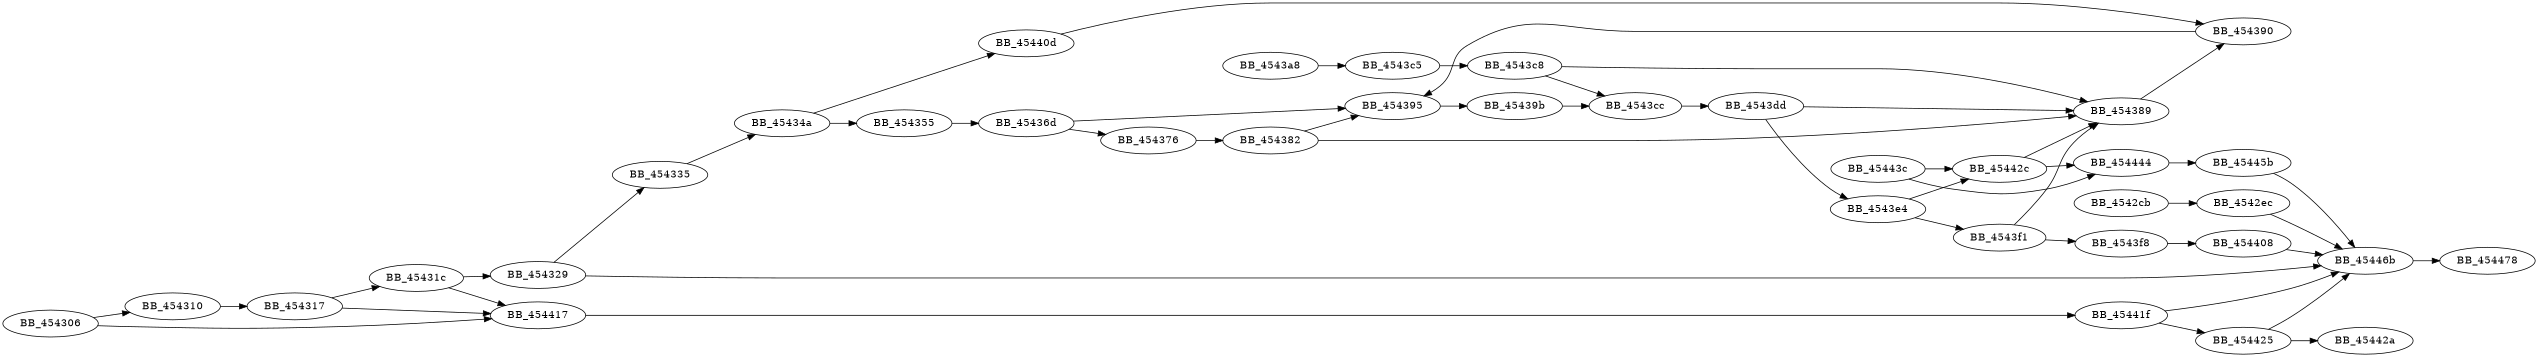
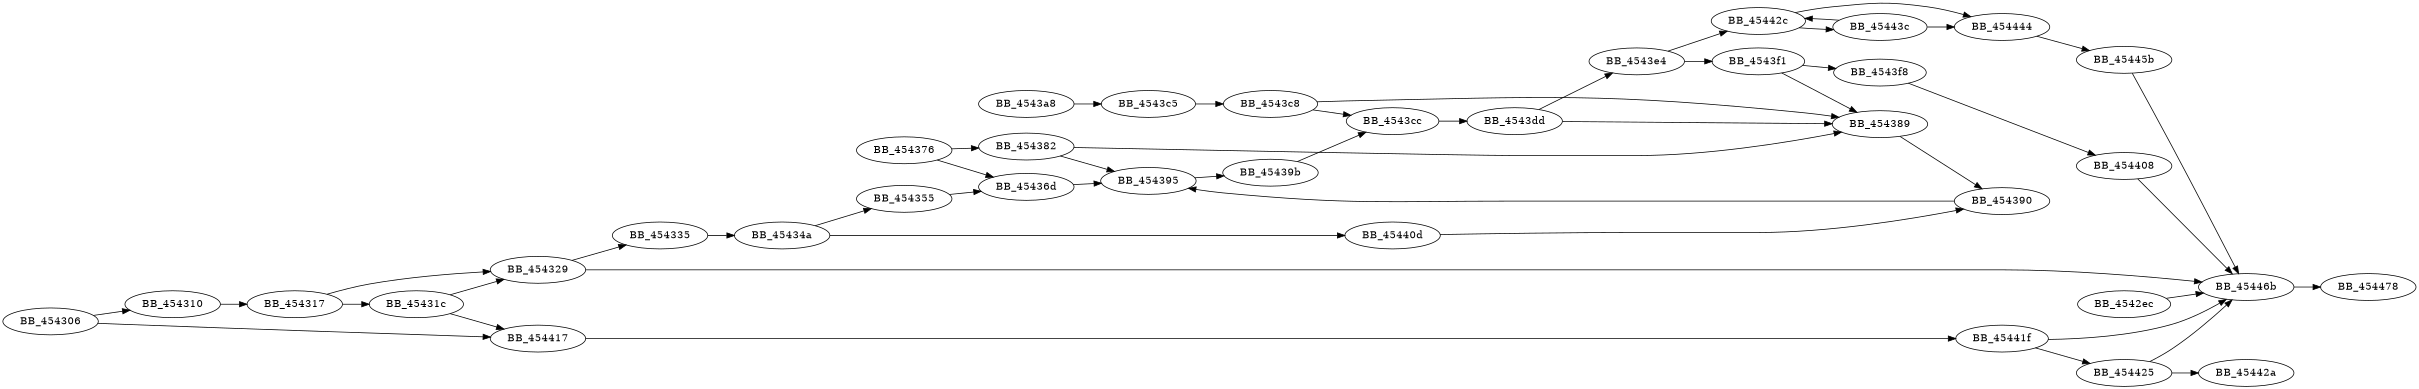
(1084, 131) -> (962, 167)
(2057, 142) -> (1813, 29)
(2121, 203) -> none
(413, 311) -> (404, 279)
